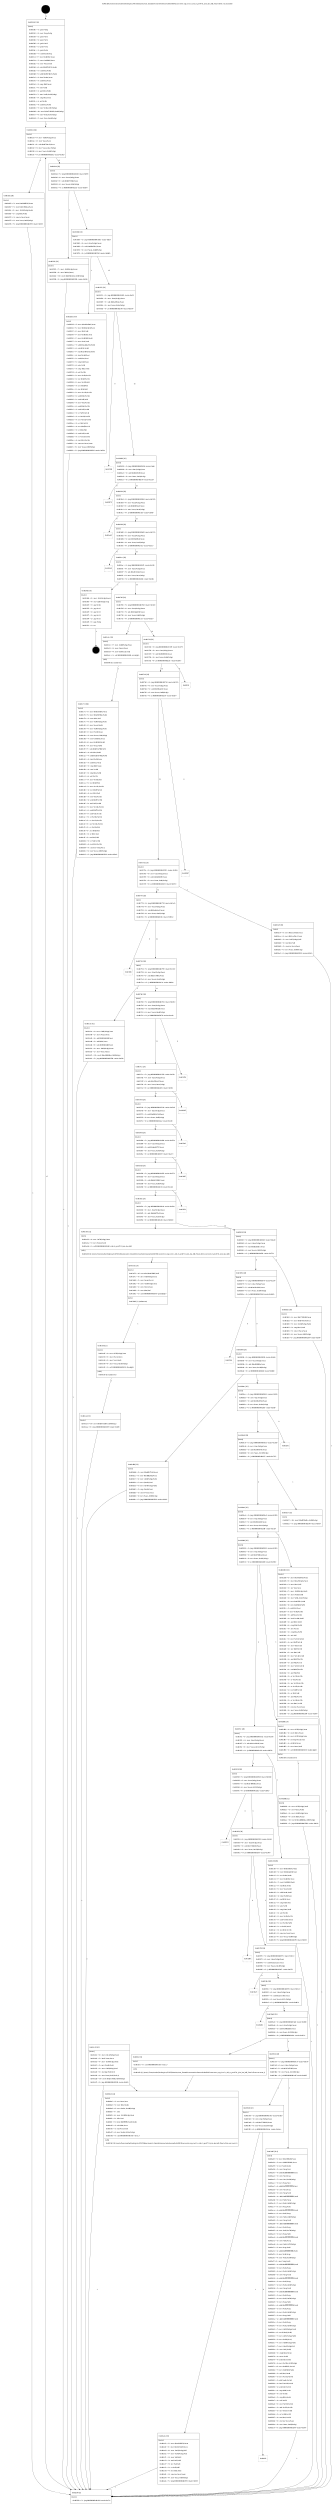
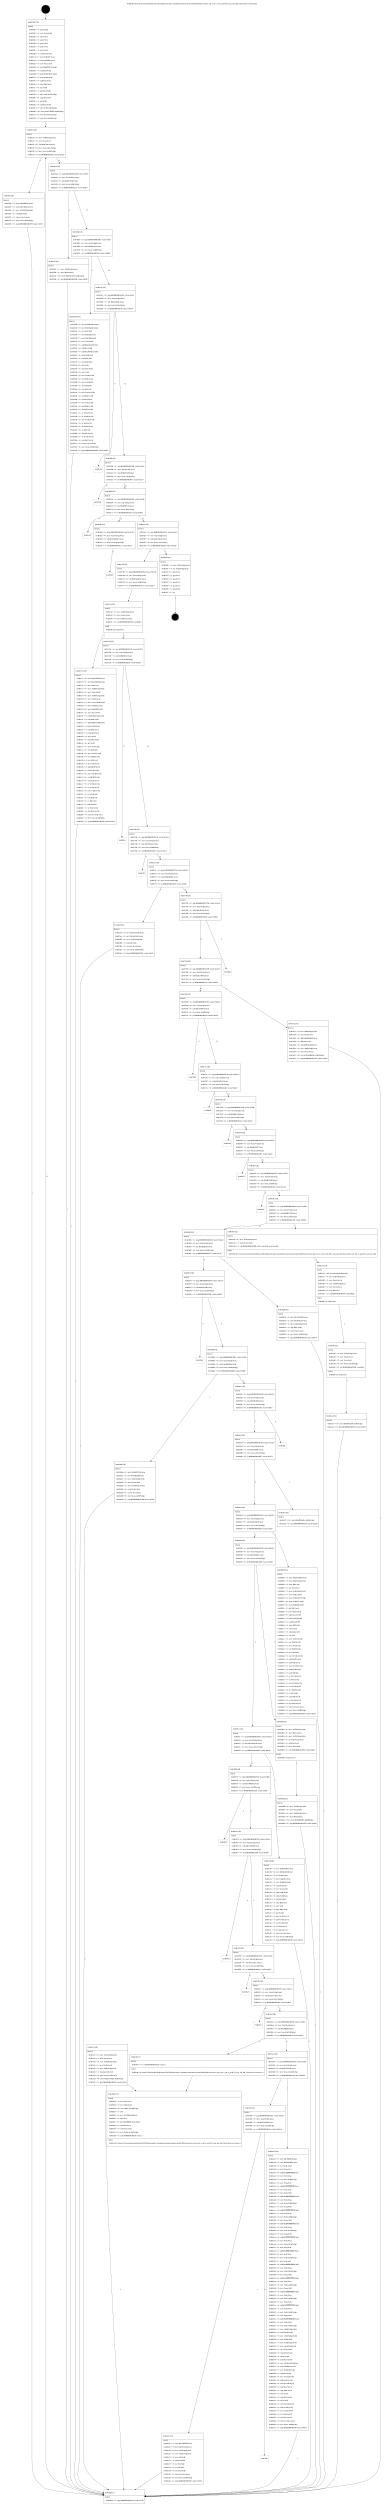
(136, 551) -> (141, 518)
(149, 629) -> (123, 635)
